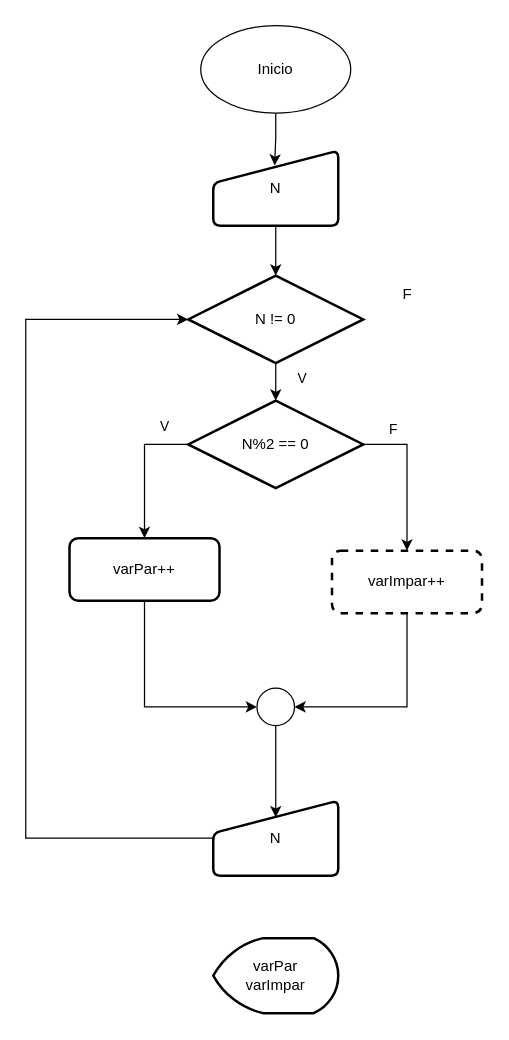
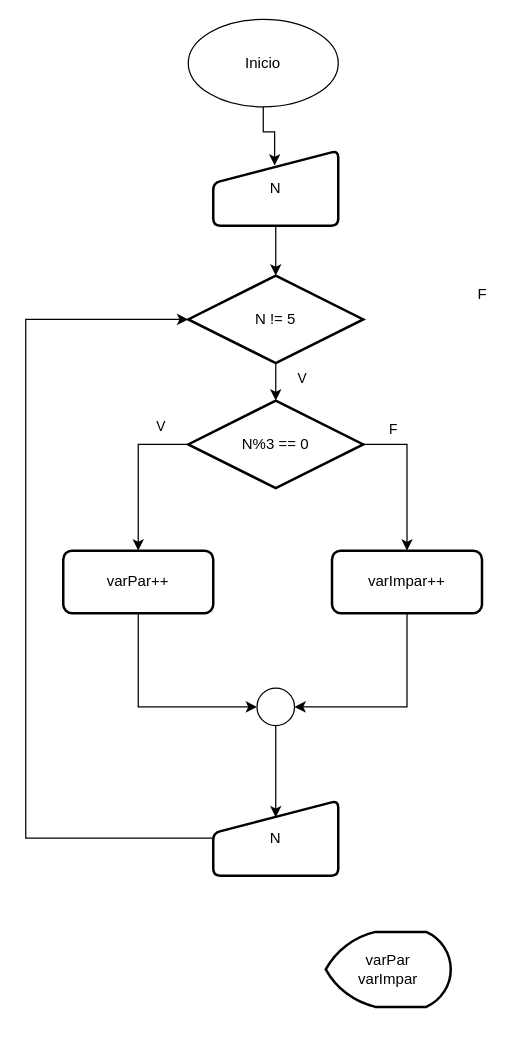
(276, 69) -> (263, 63)
(407, 294) -> (482, 294)
(276, 319) -> (276, 319)
(276, 444) -> (276, 444)
(144, 569) -> (138, 582)
(407, 582) -> (407, 582)
(276, 976) -> (388, 969)
